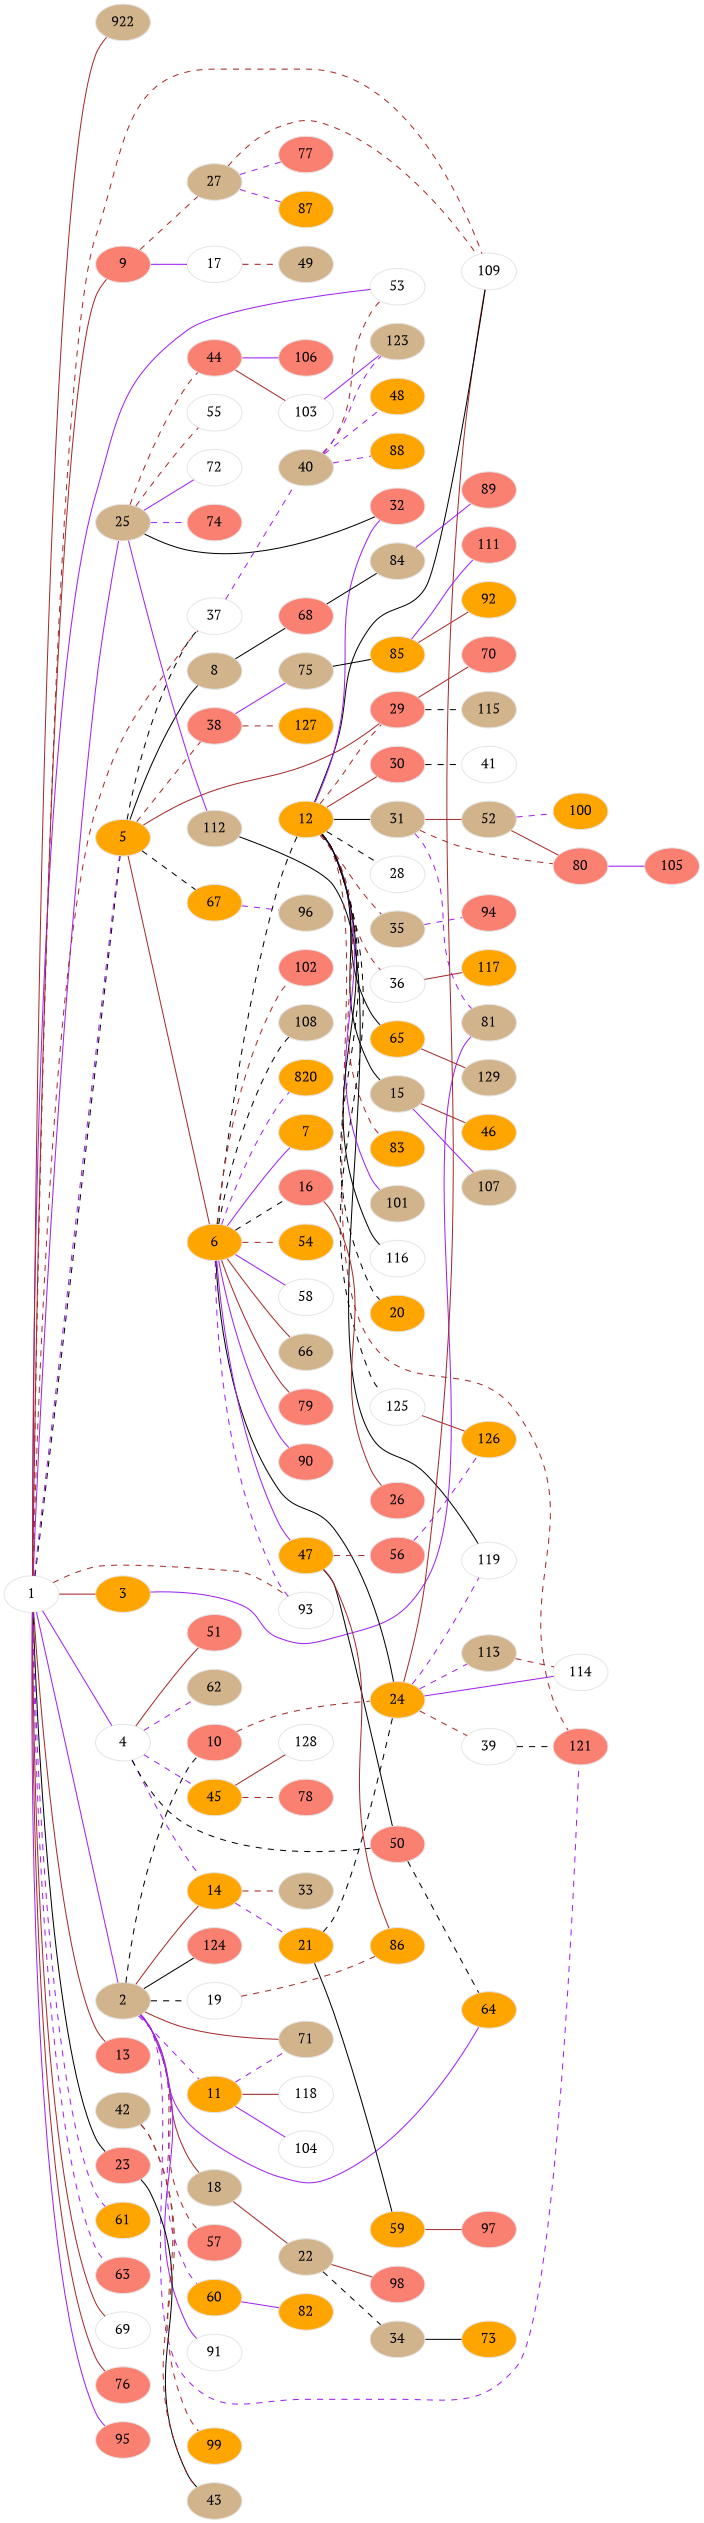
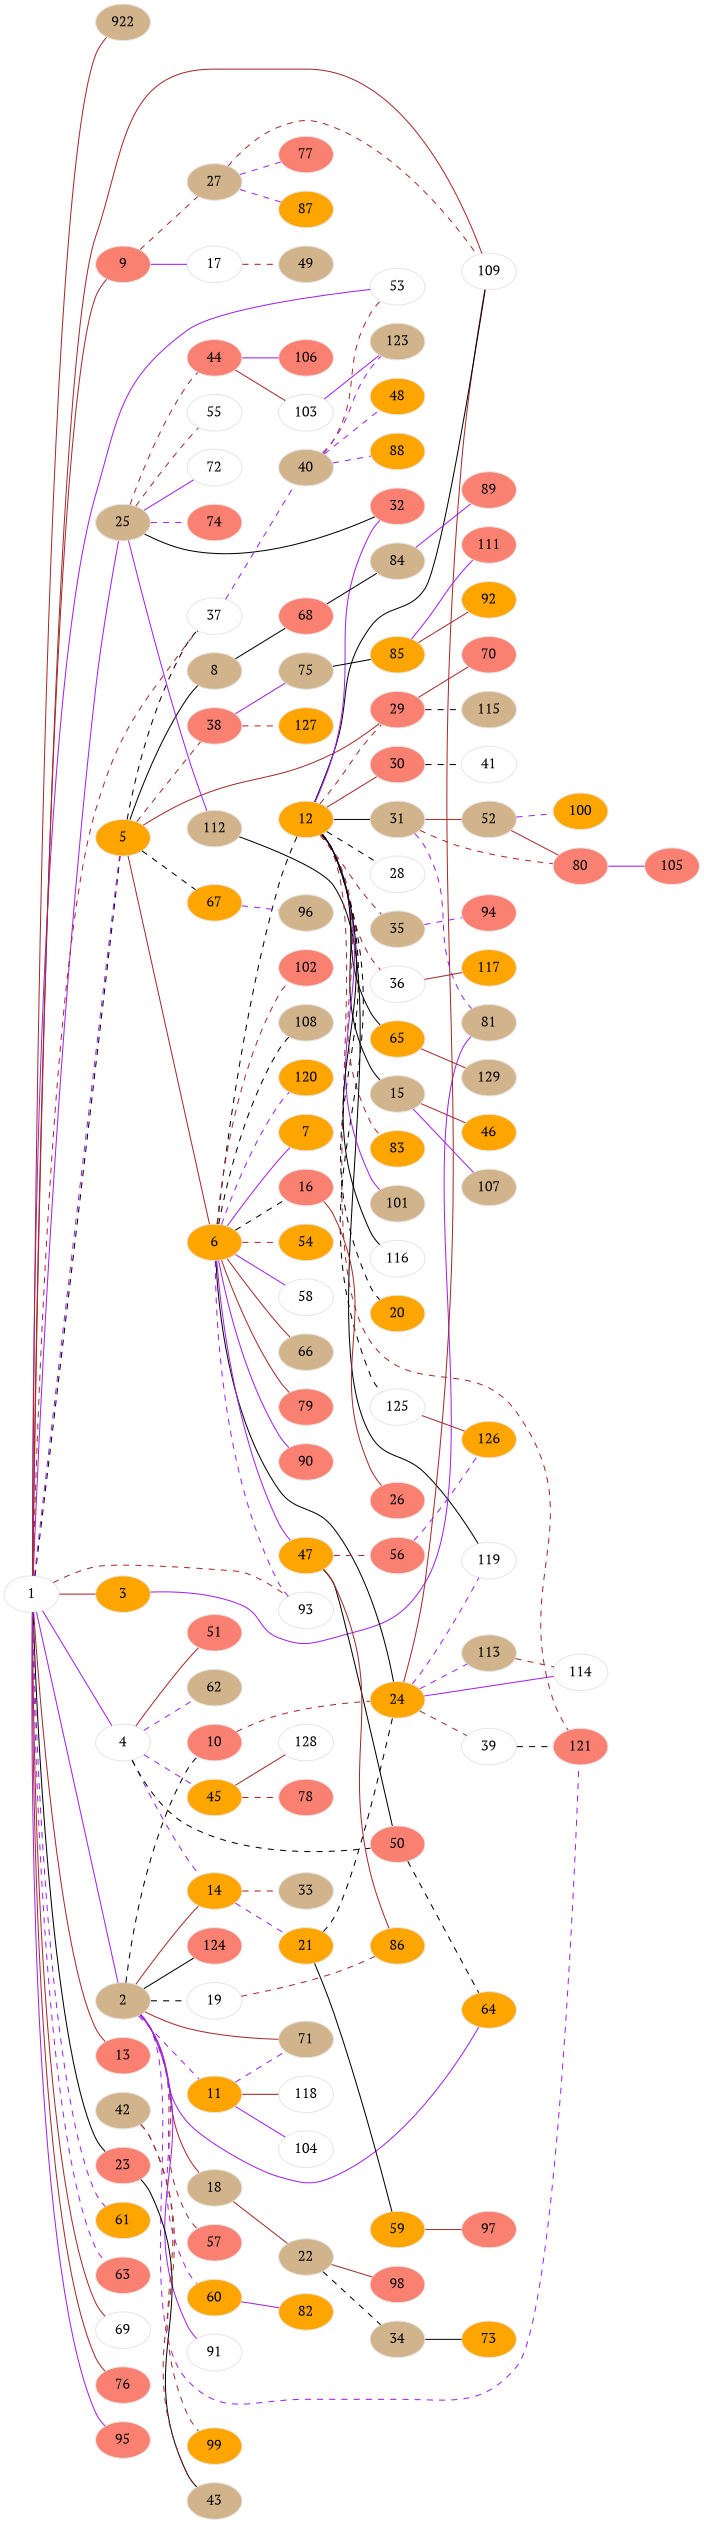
(80, 323) -> (80, 323)
(306, 1078) -> (306, 1078)
